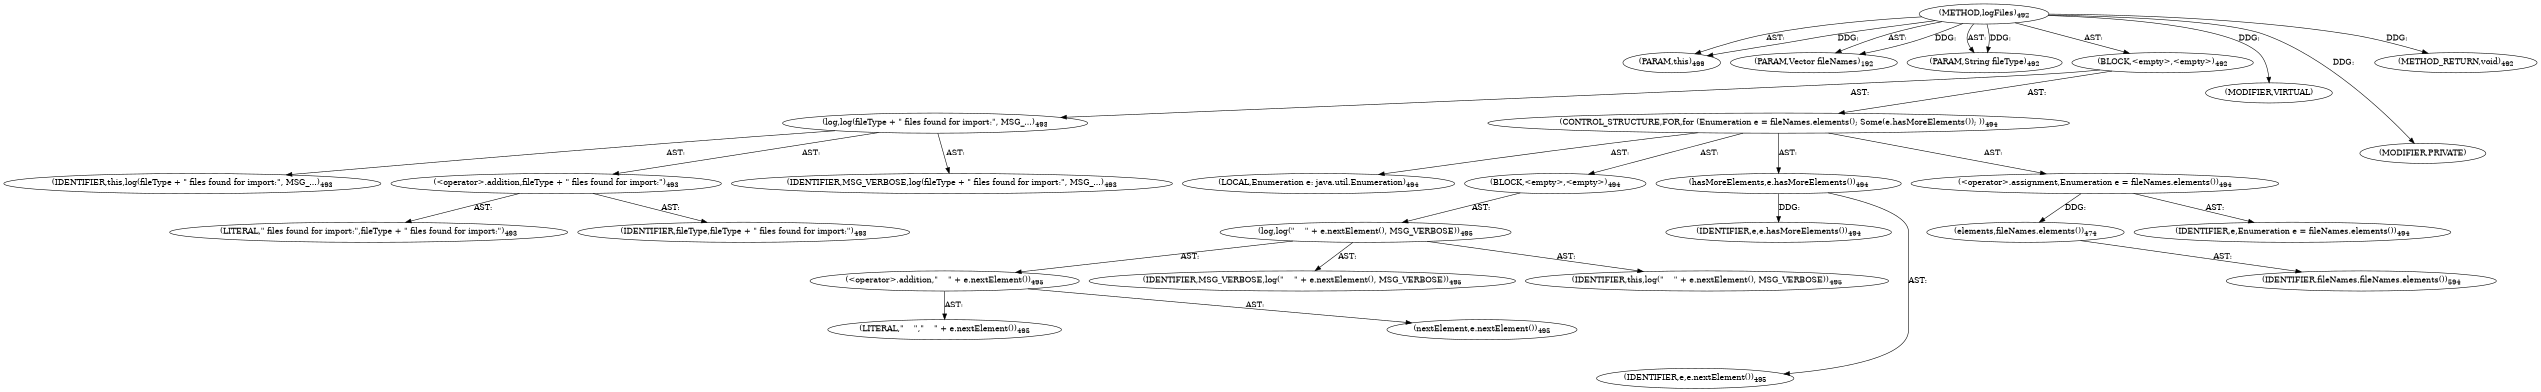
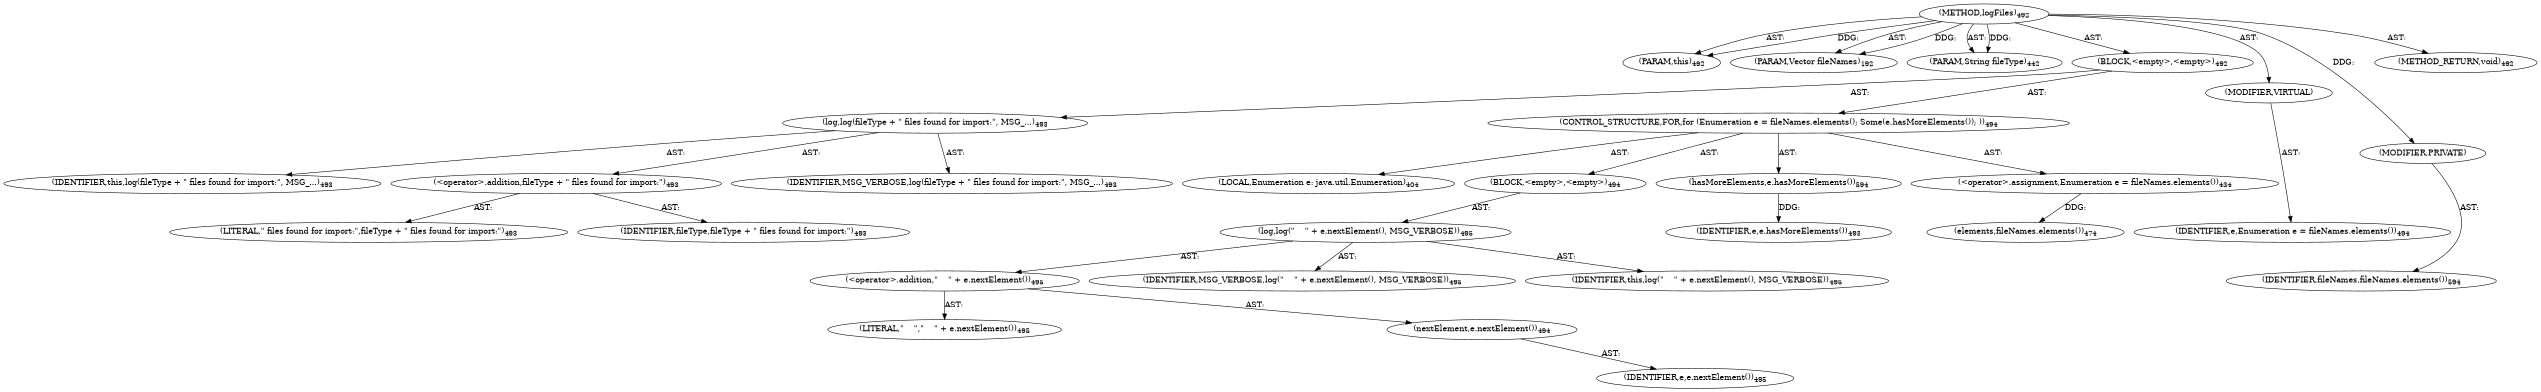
(2250, 38) -> (2250, 38)
(2398, 38) -> (2398, 38)
(1698, 62) -> (1698, 62)
(2033, 62) -> (2033, 62)
(1412, 183) -> (1412, 183)
(1862, 183) -> (1862, 183)
(2225, 183) -> (2225, 183)
(2191, 207) -> (2281, 160)
(1854, 231) -> (1854, 231)
(2188, 256) -> (2461, 223)
(1908, 301) -> (1586, 353)
(1544, 329) -> (1544, 329)
